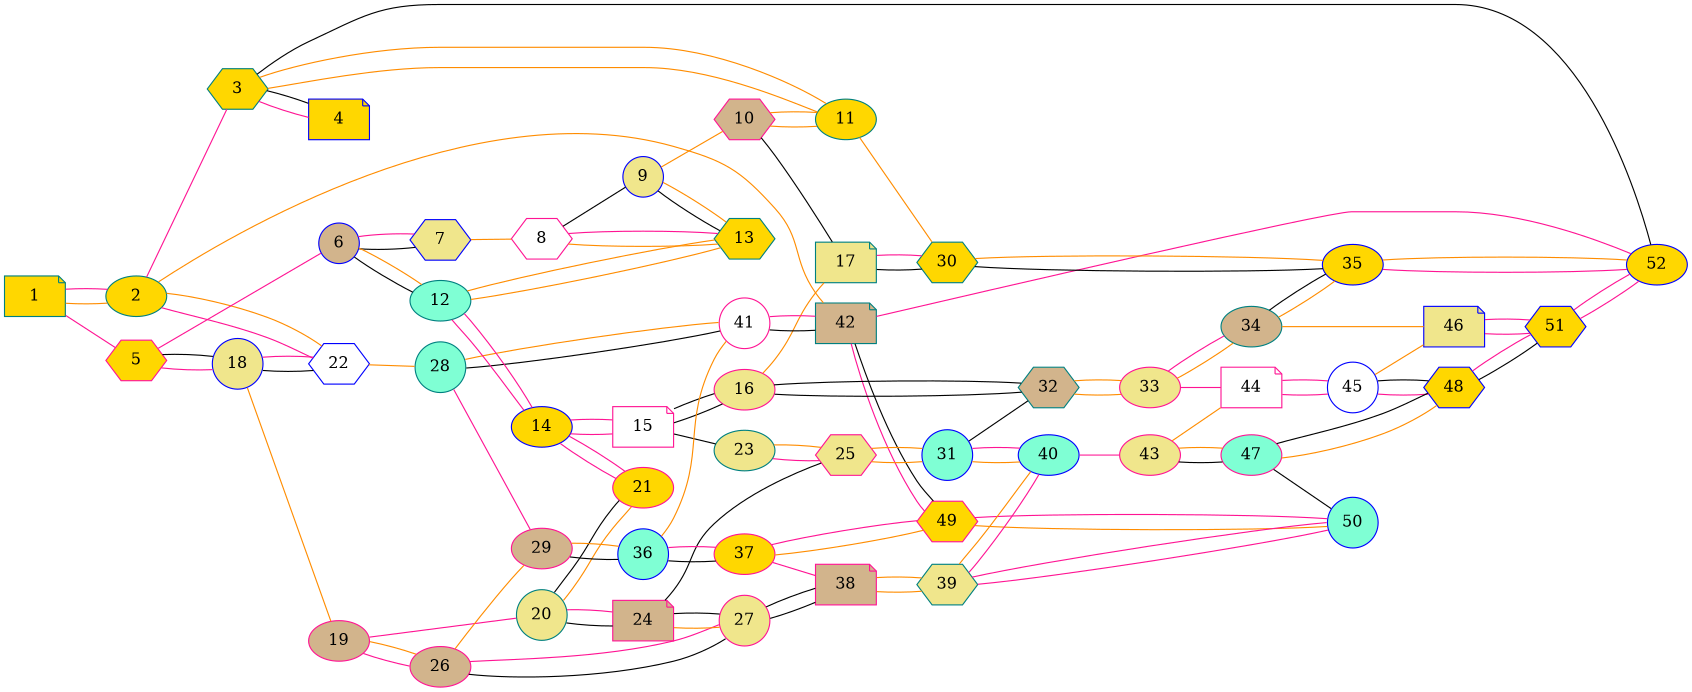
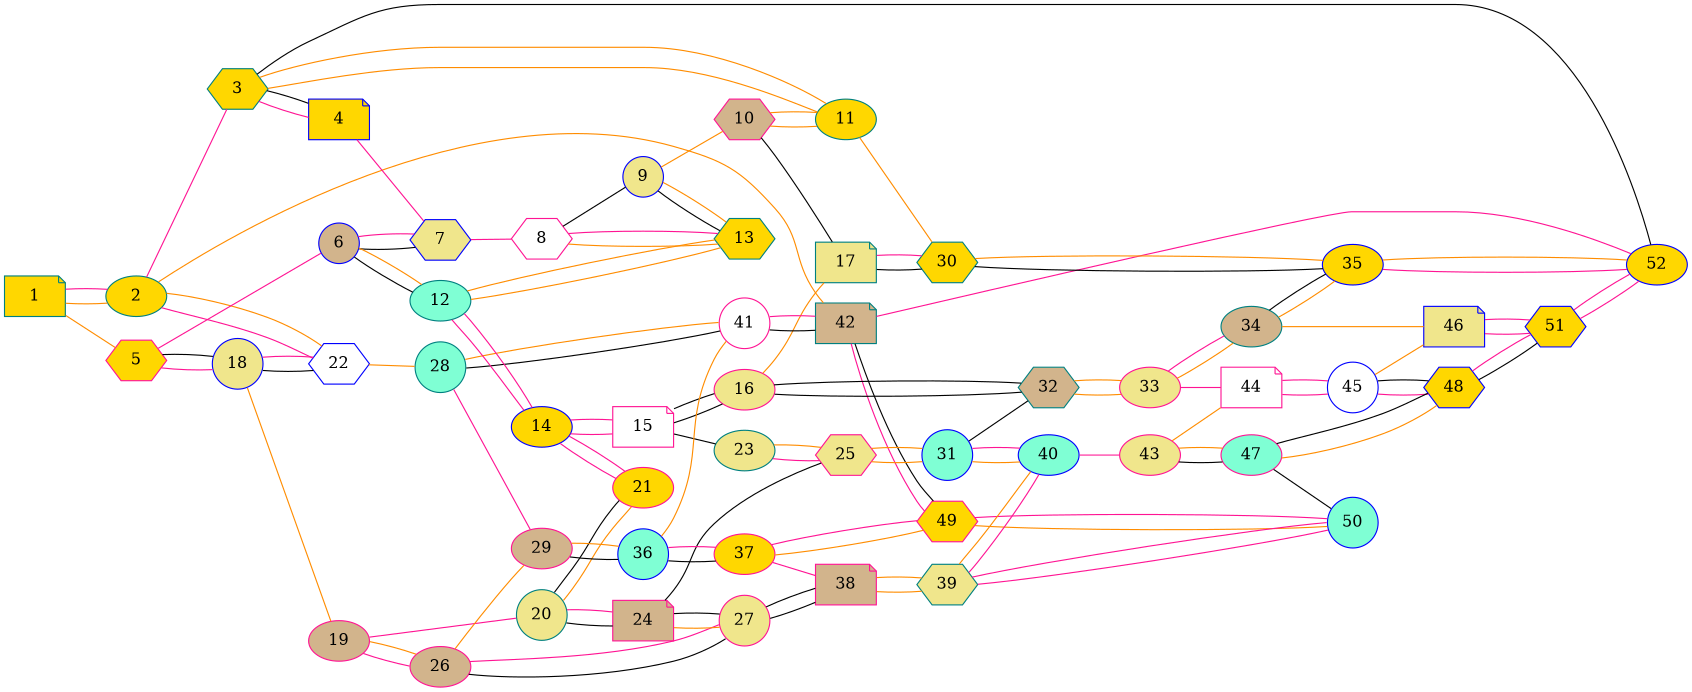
none -> (390, 180)
(491, 239) -> (491, 239)
(90, 331) -> (90, 331)
